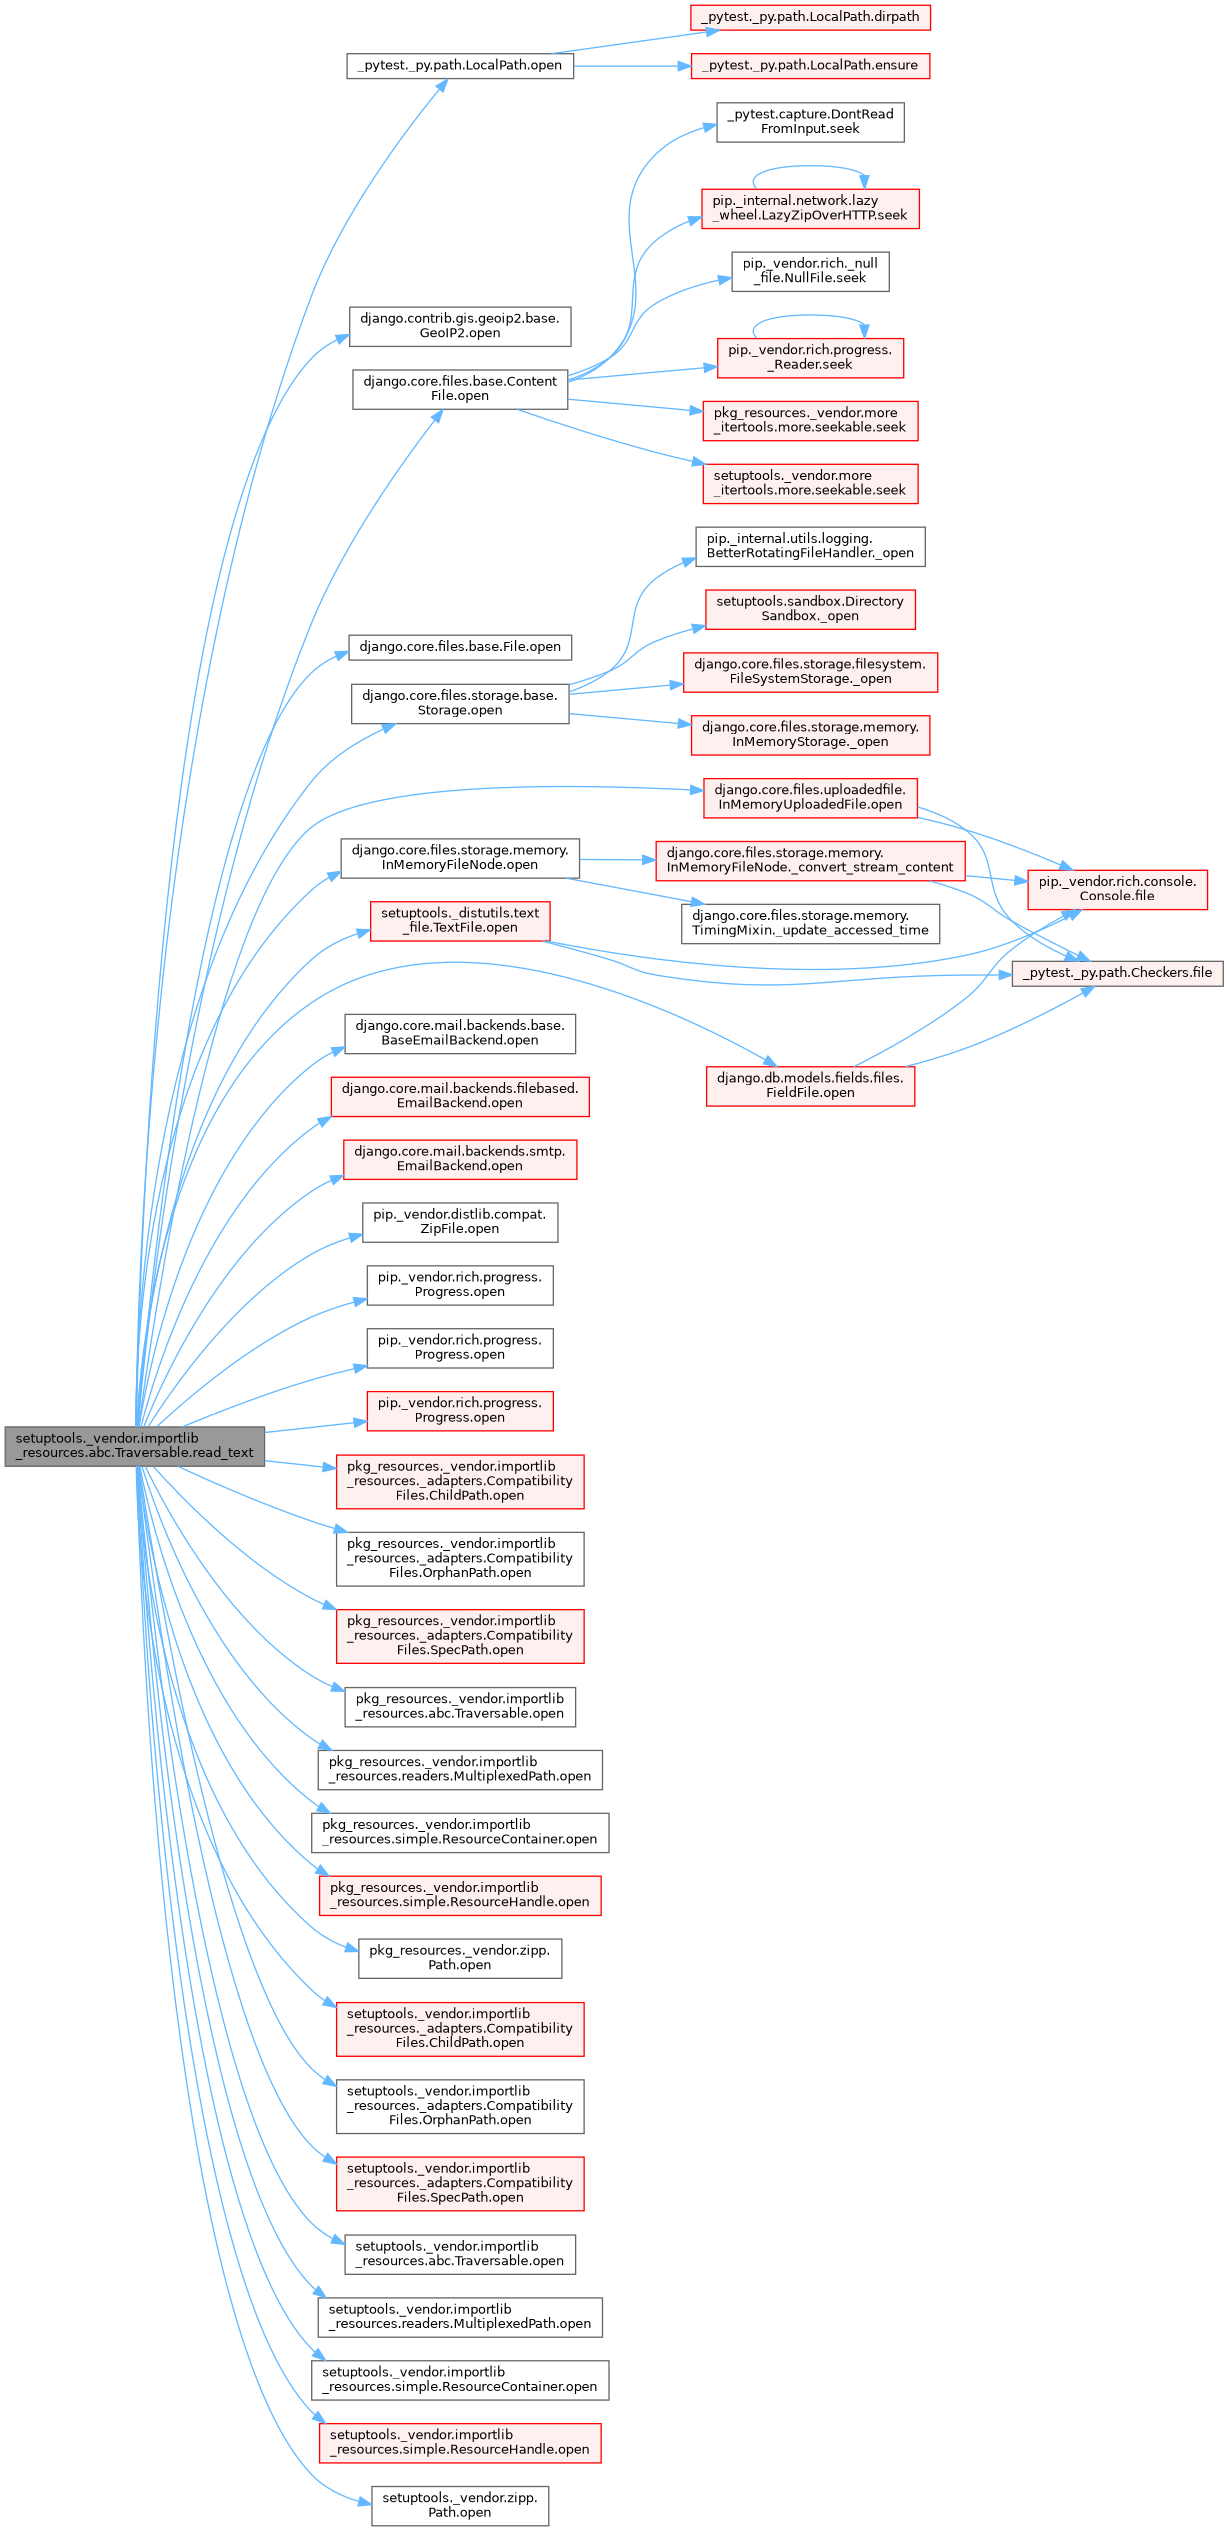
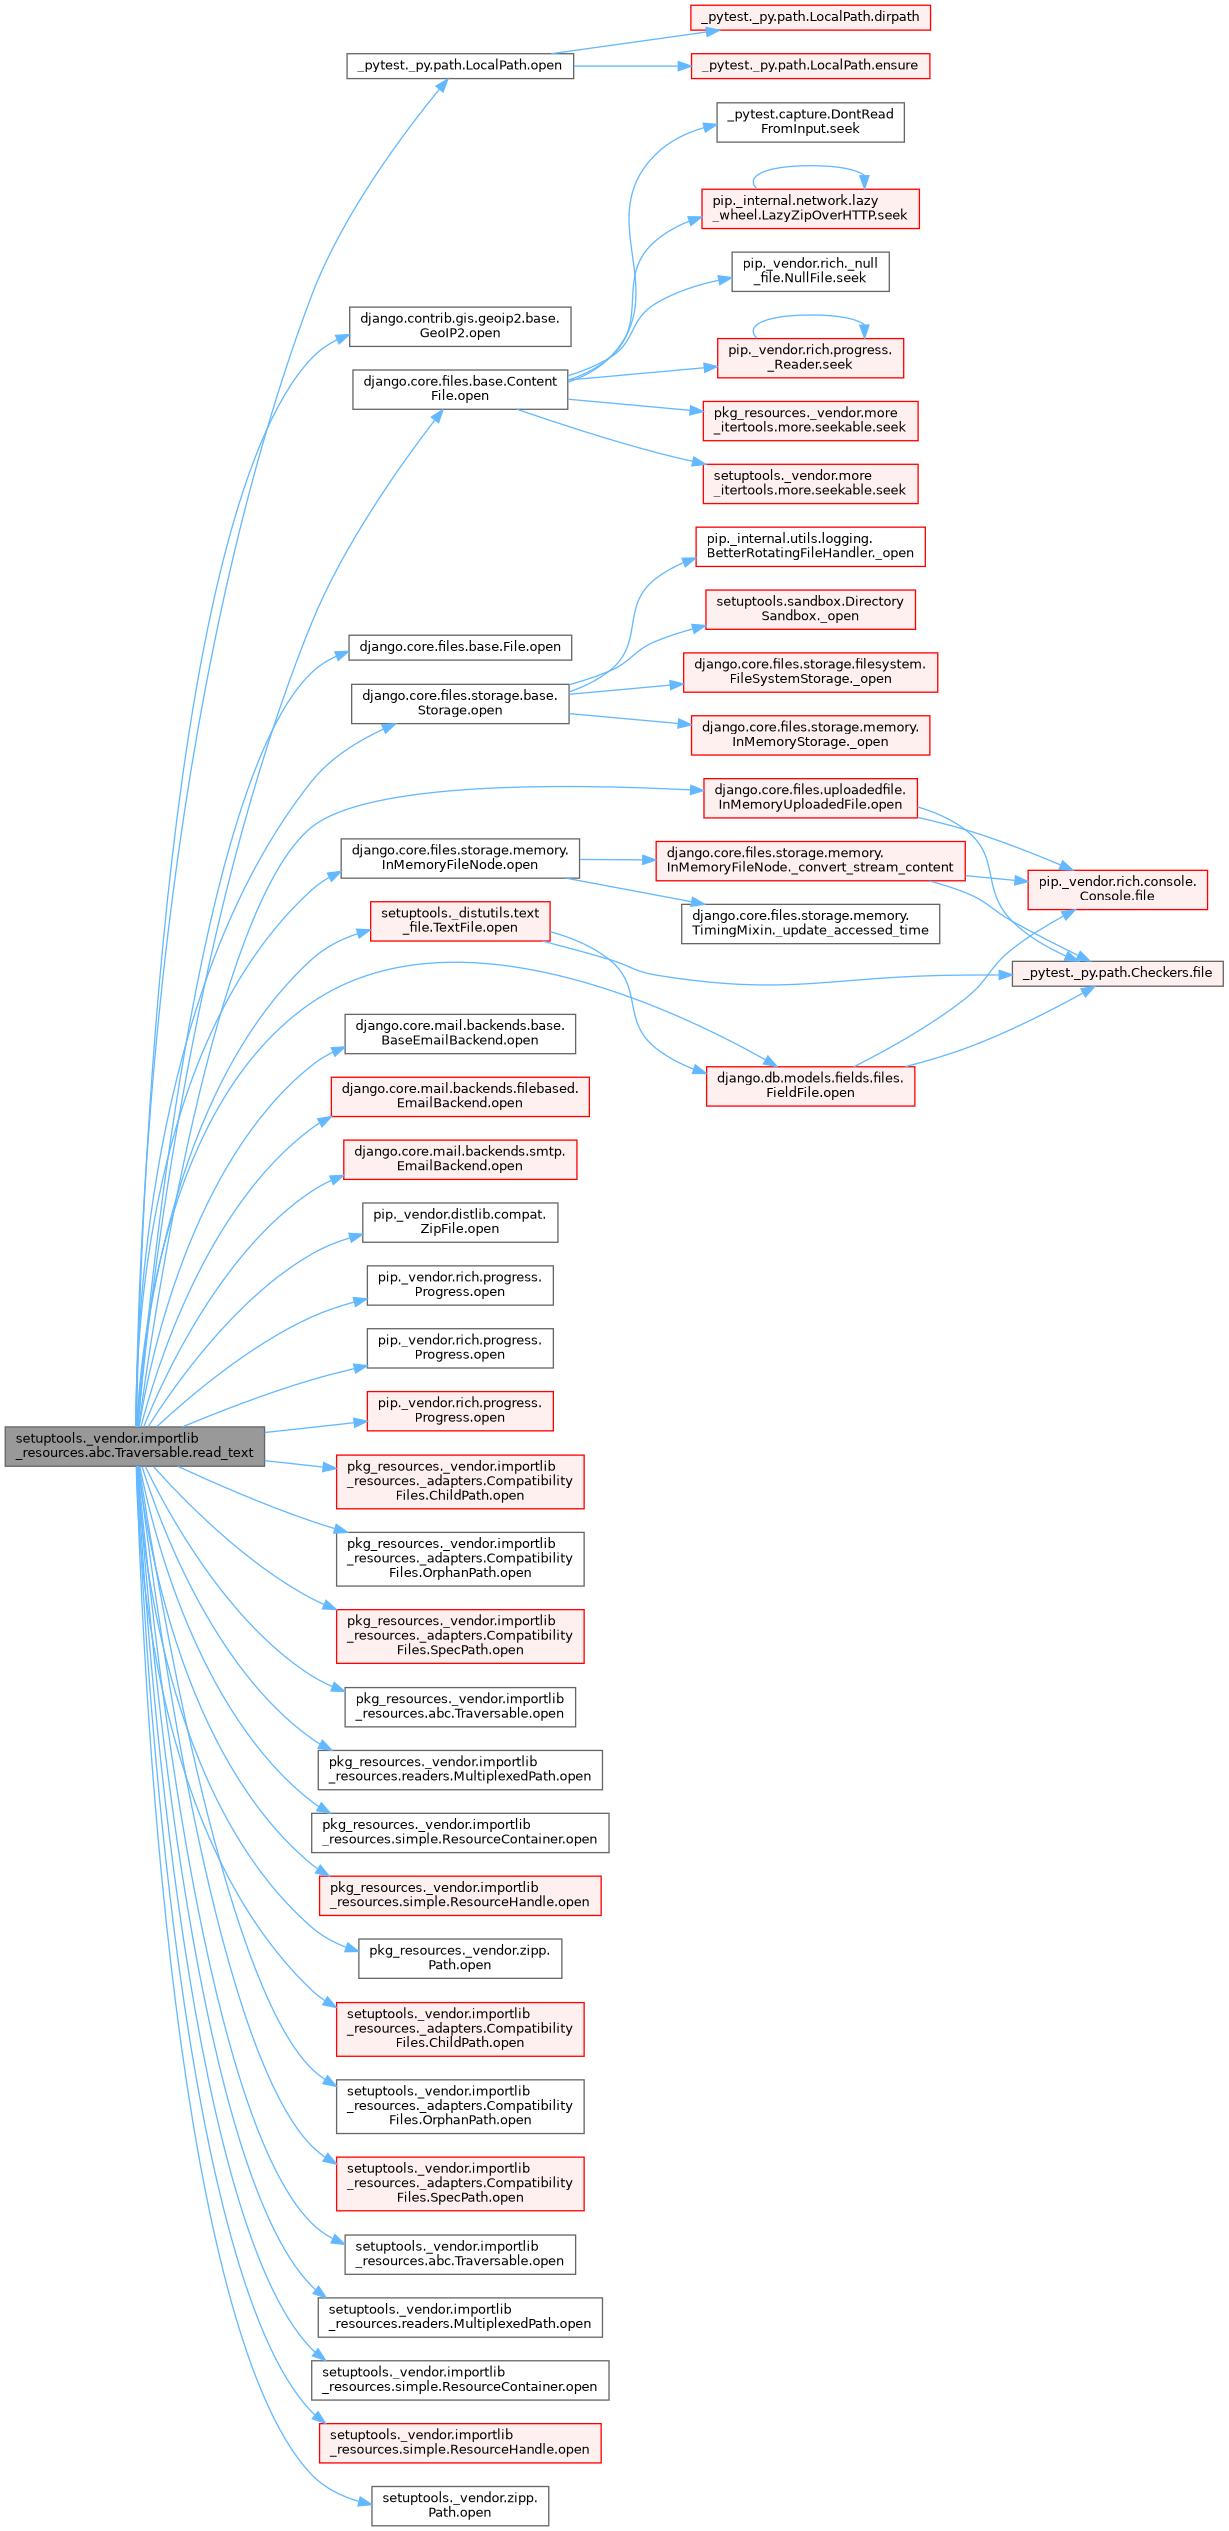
(811, 547) -> (811, 547)
(812, 969) -> (629, 988)
